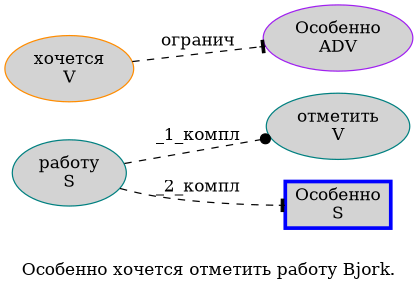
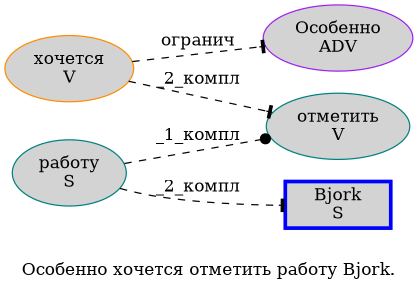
none -> (197, 96)
(338, 205) -> (338, 205)
